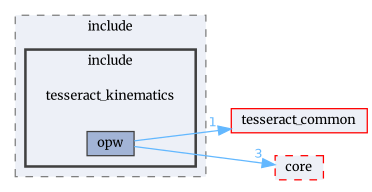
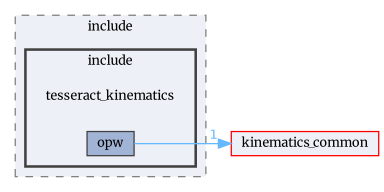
(299, 121) -> (305, 144)
(299, 168) -> none
